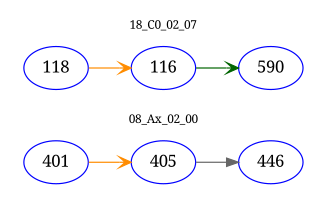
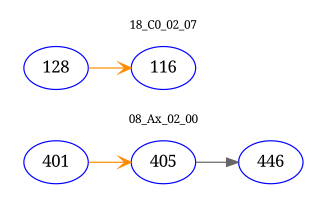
(56, 68) -> (56, 68)
(271, 68) -> none
